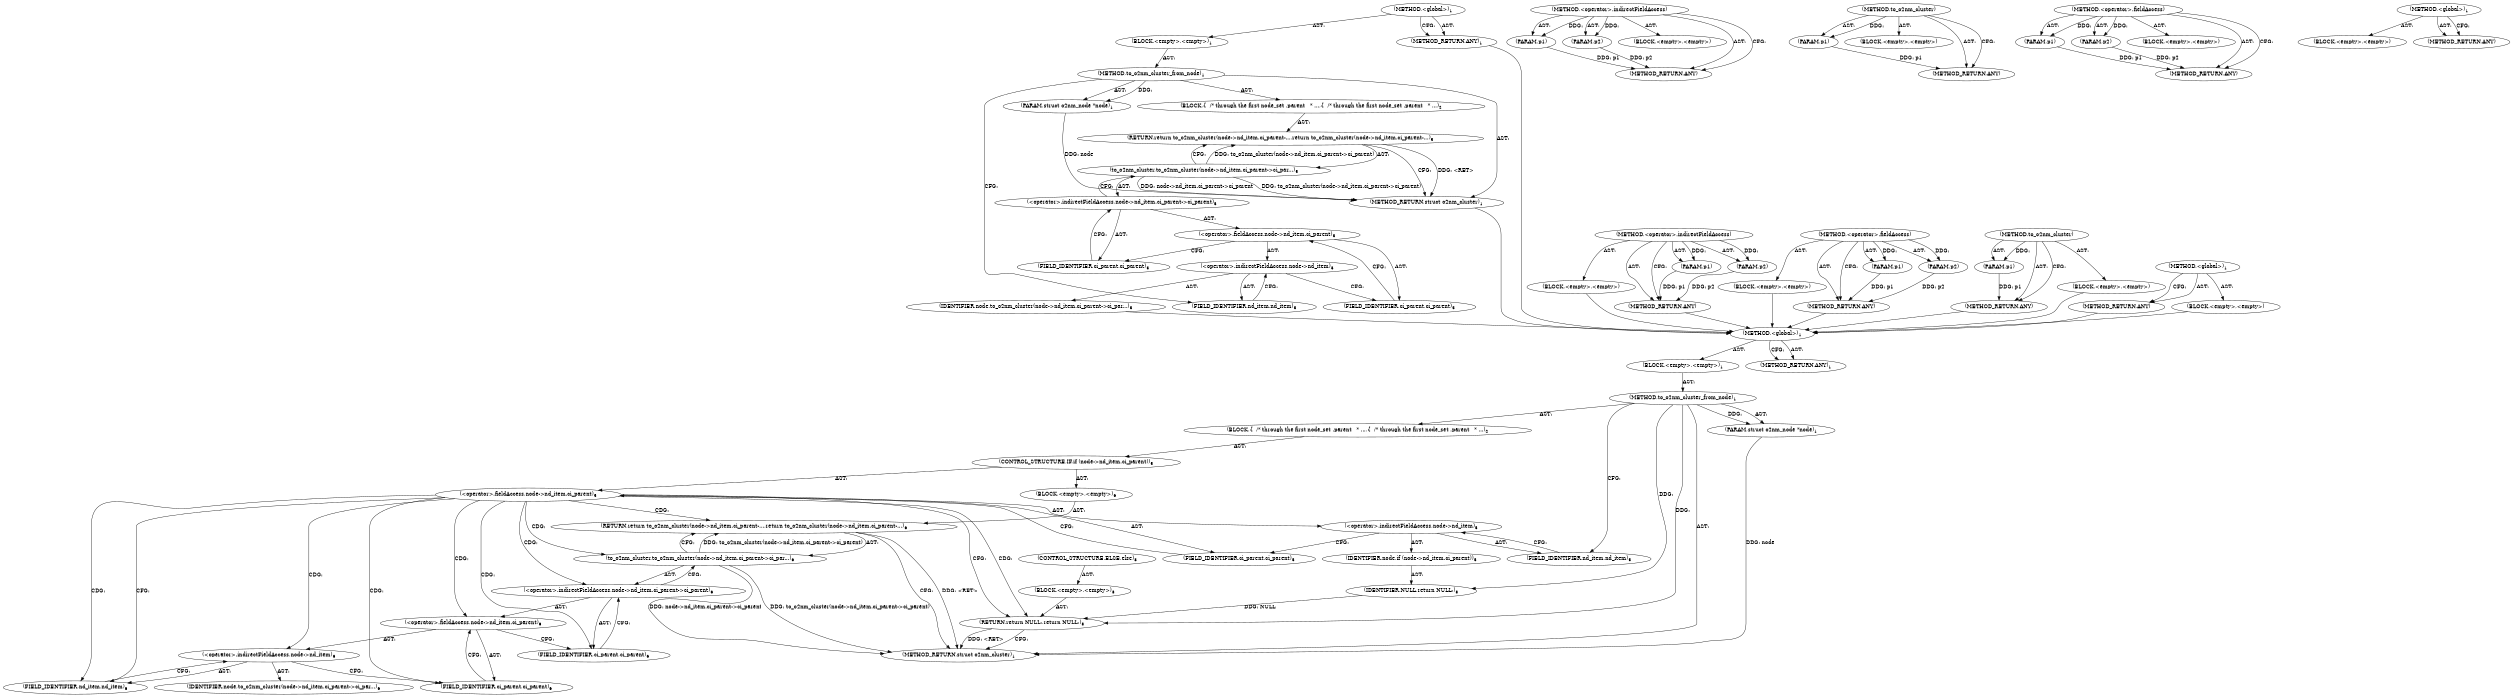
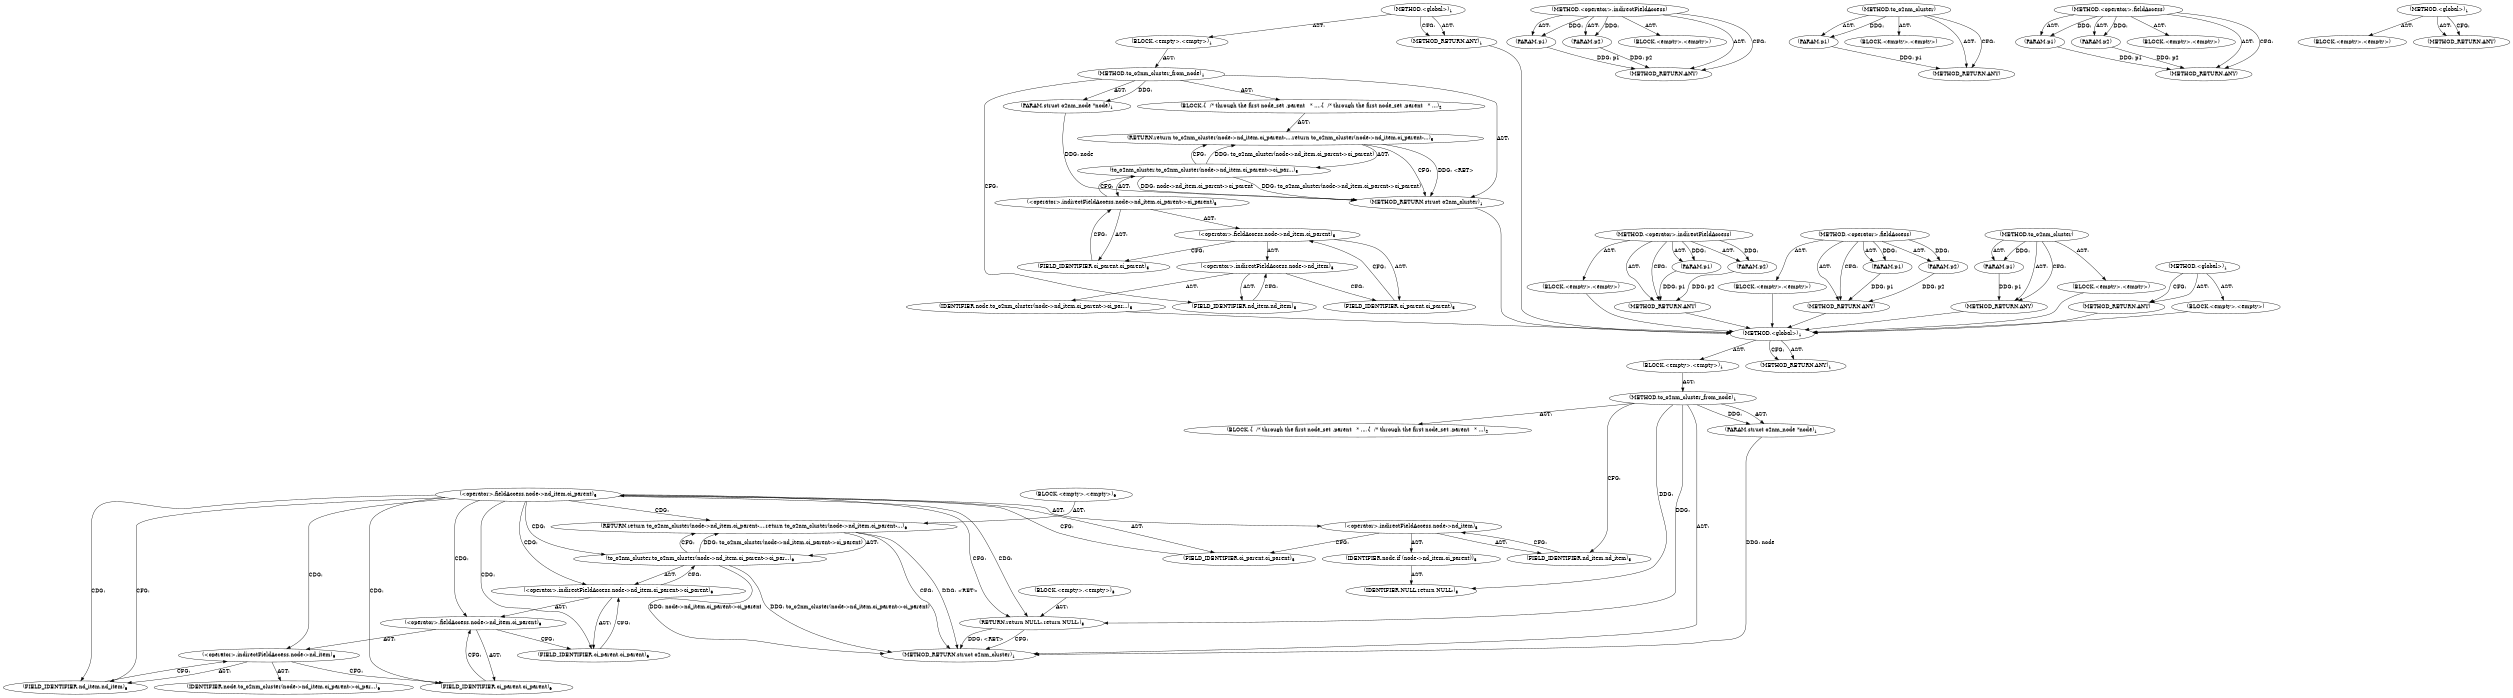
(1076, 463) -> none
(1087, 559) -> none
(1225, 607) -> none
